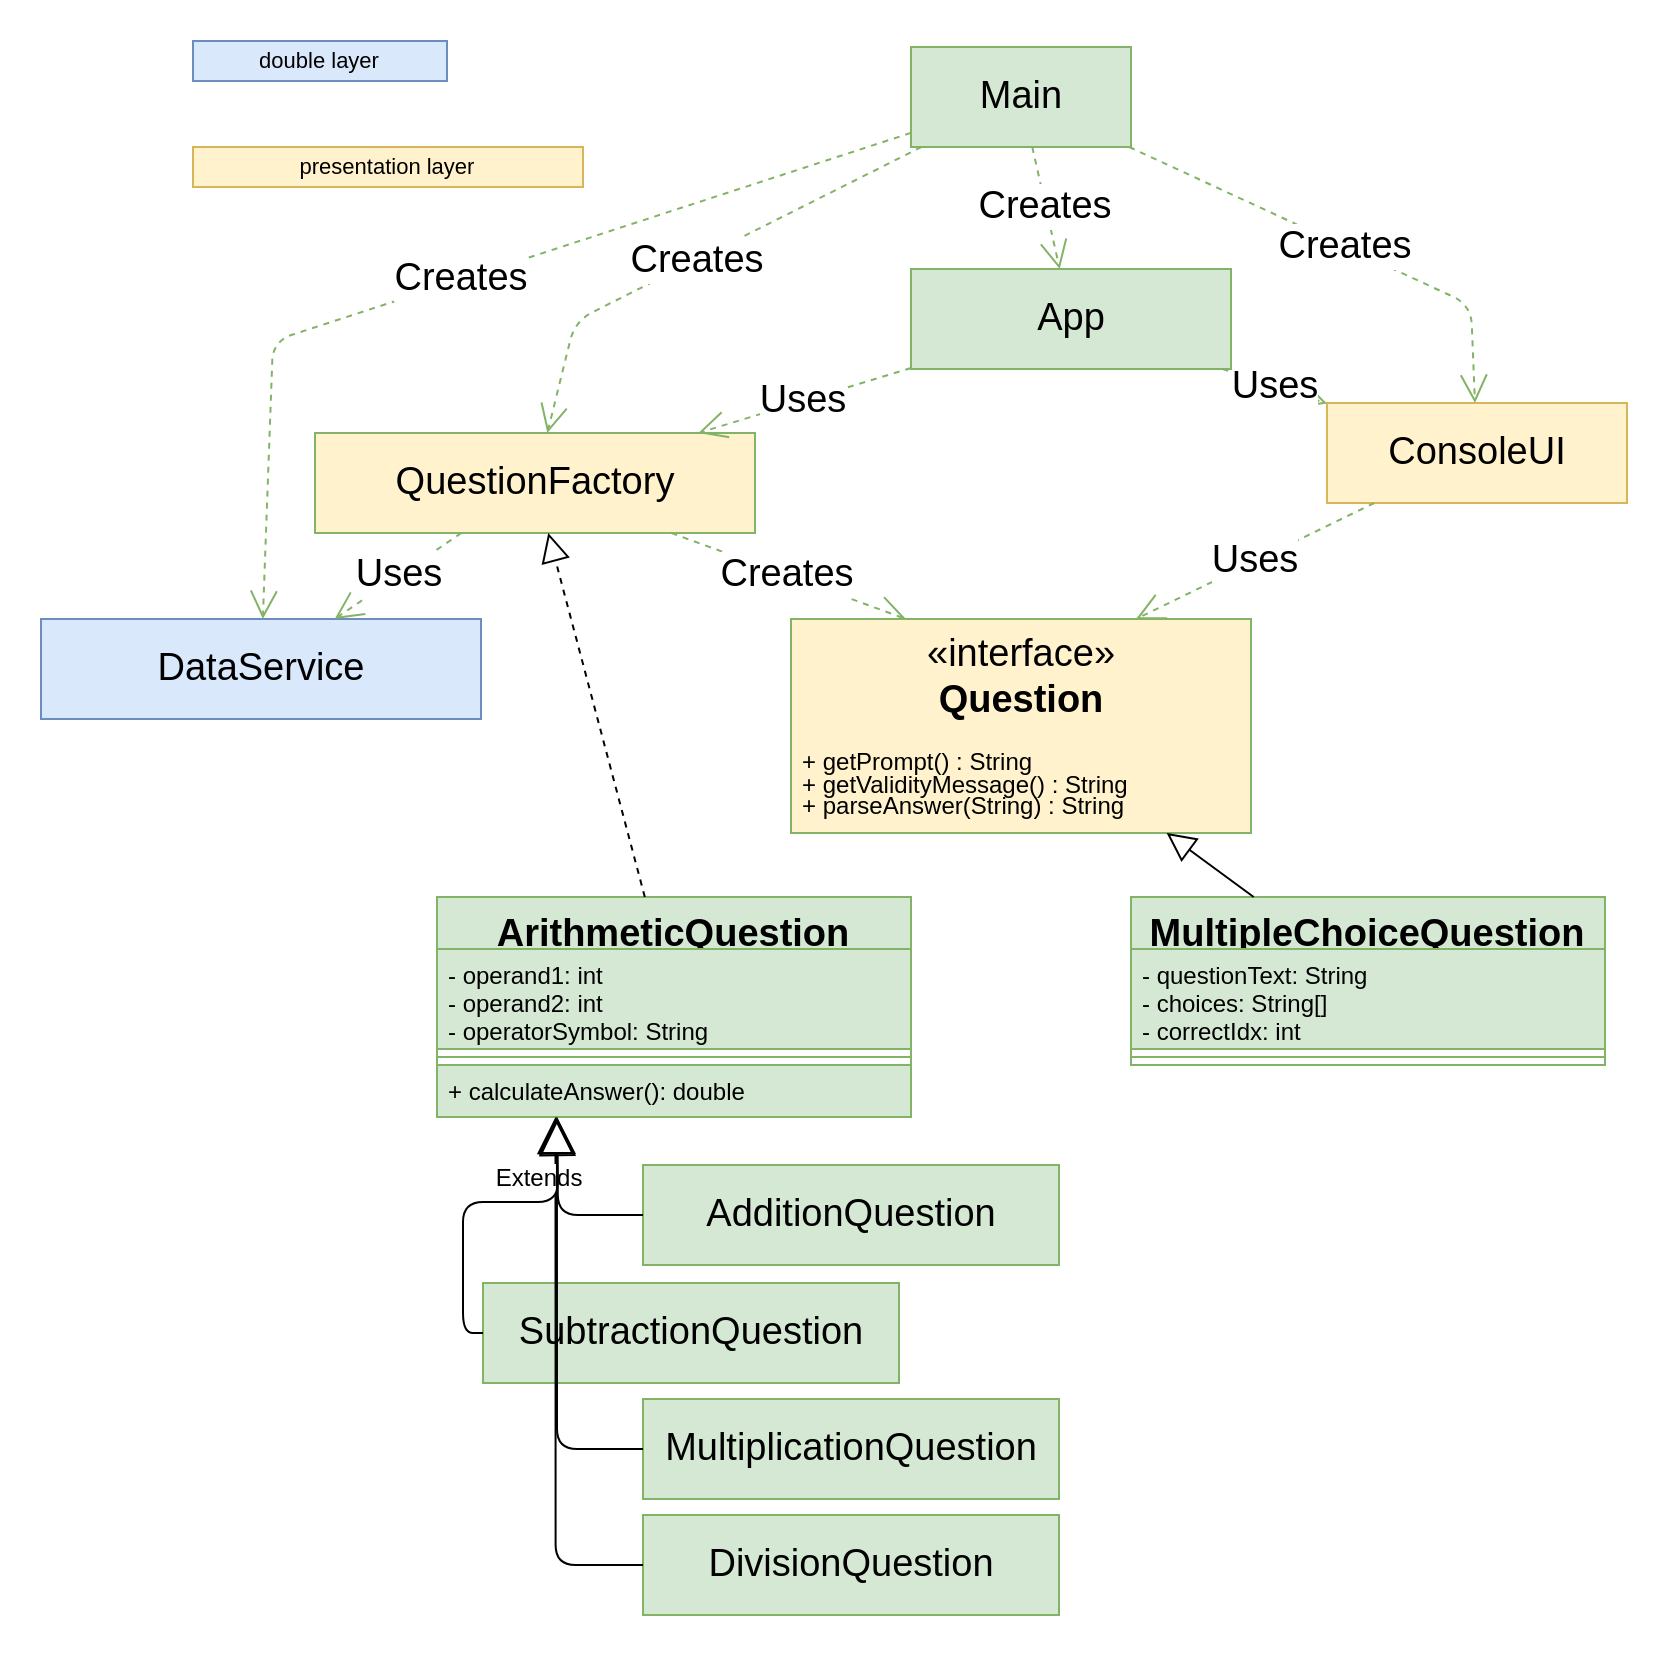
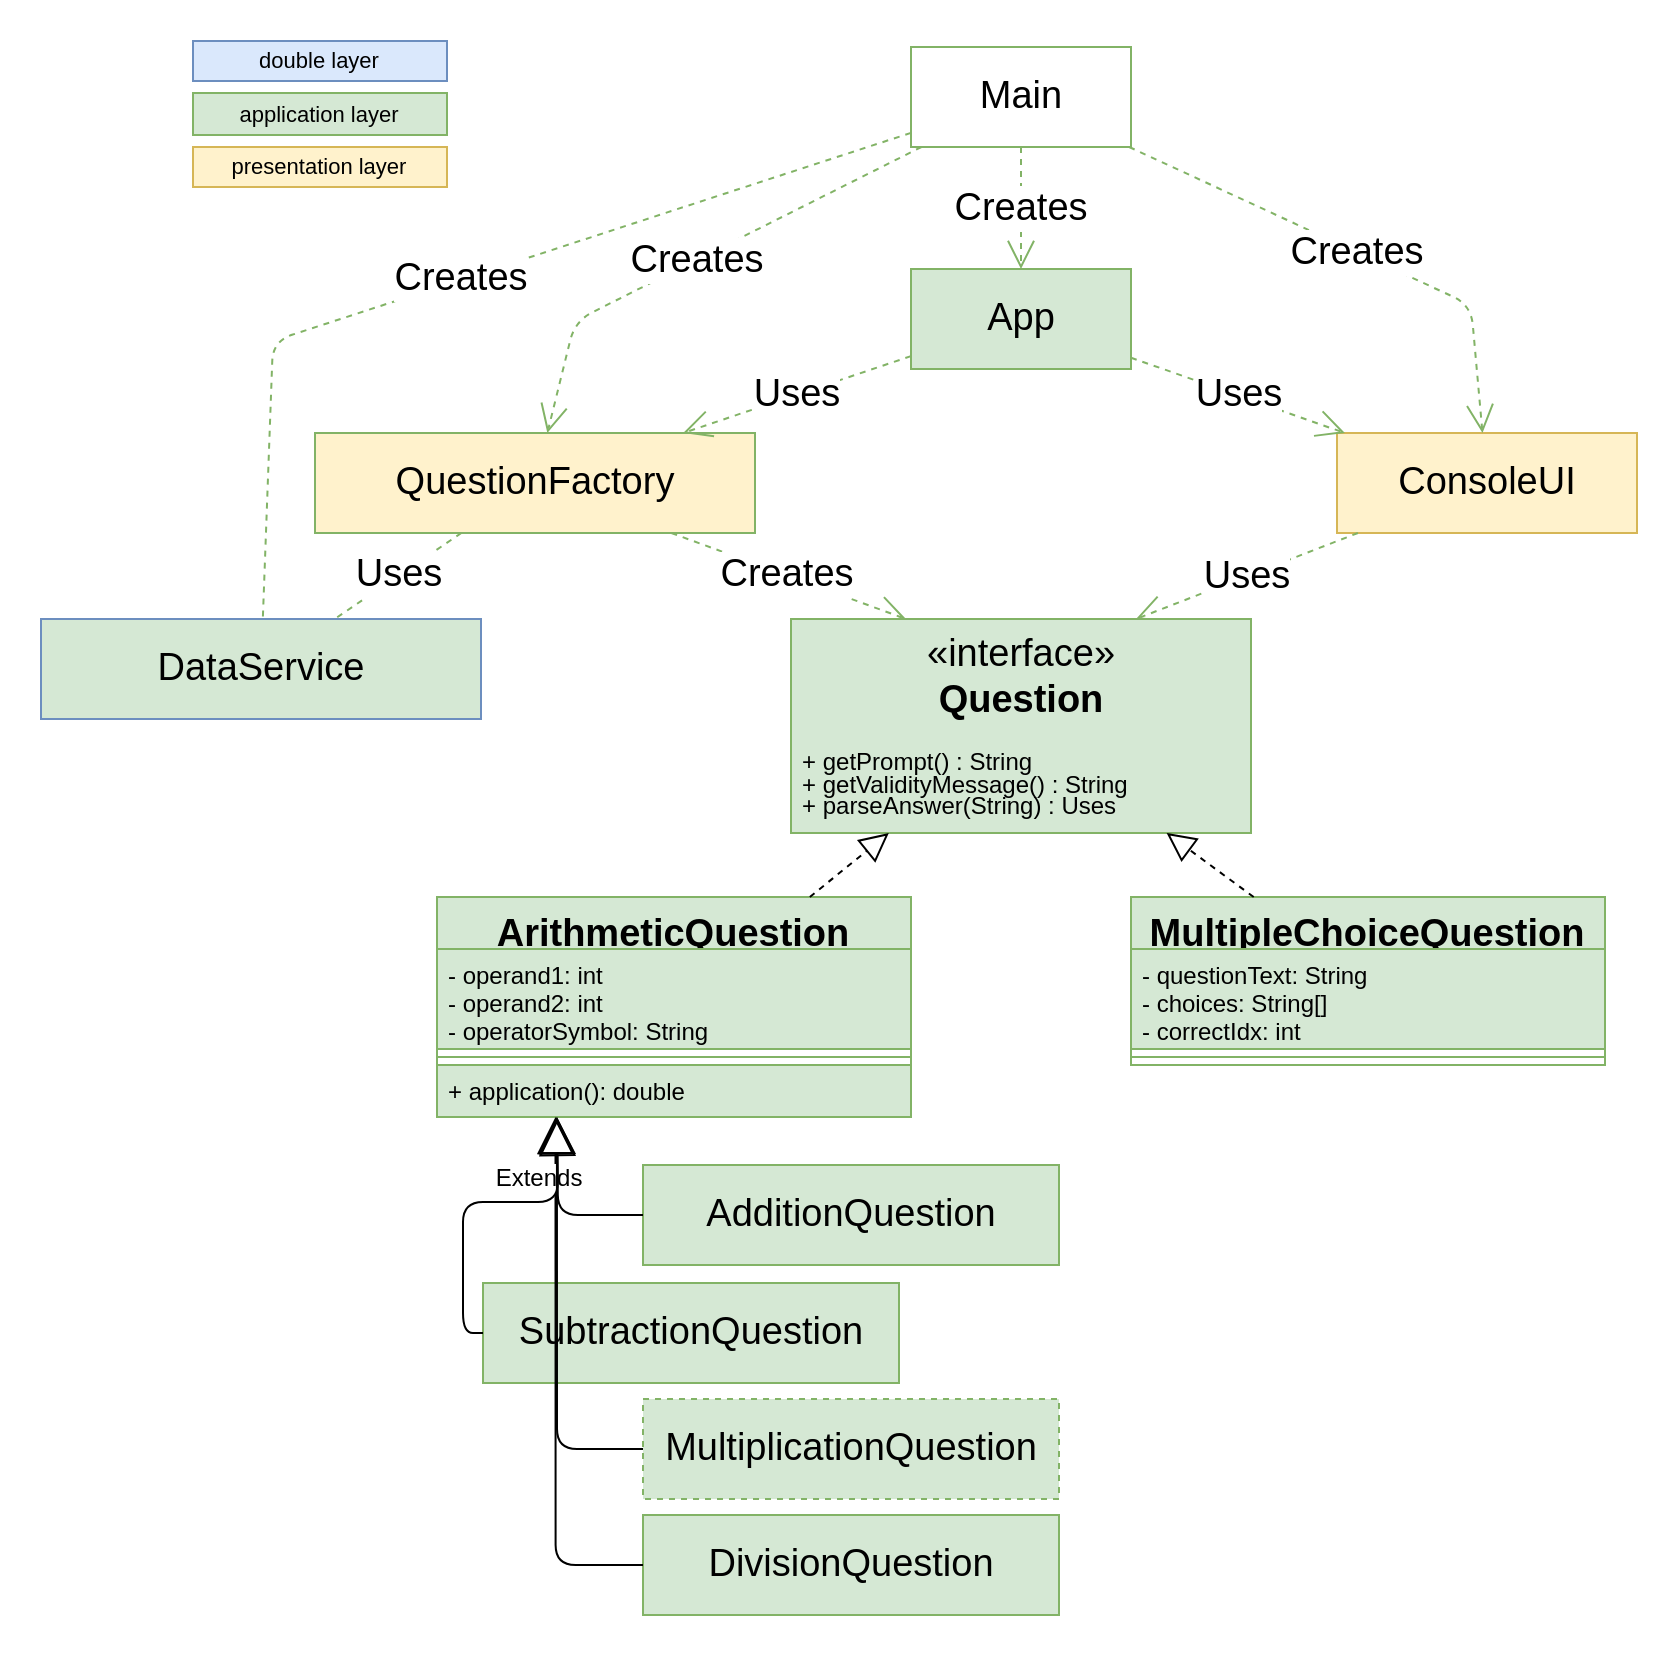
(1021, 97) -> (1021, 97)
none -> (320, 114)
(388, 167) -> (320, 167)
(1071, 319) -> (1021, 319)
(1477, 453) -> (1487, 483)
(263, 611) -> (263, 613)
(342, 614) -> (340, 616)
(261, 669) -> (261, 669)
(1021, 726) -> (1021, 726)
(600, 729) -> (838, 874)
(985, 806) -> (975, 806)
(1220, 872) -> (1220, 872)
(611, 1092) -> (581, 1092)
(851, 1449) -> (851, 1449)
